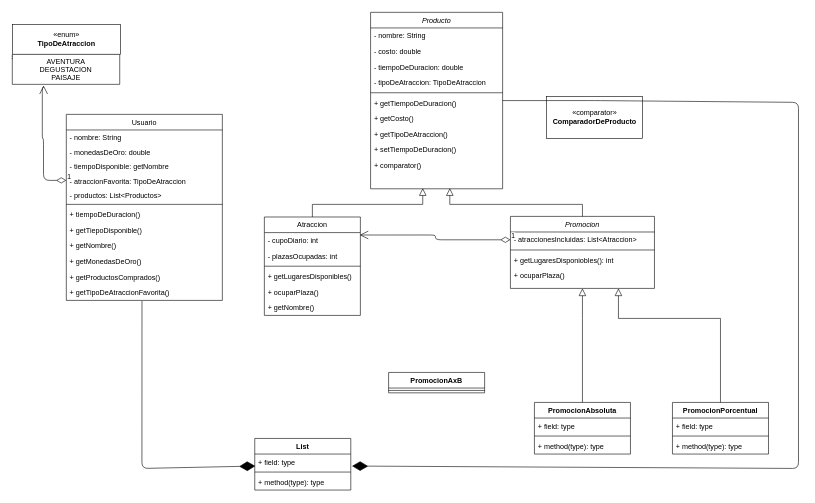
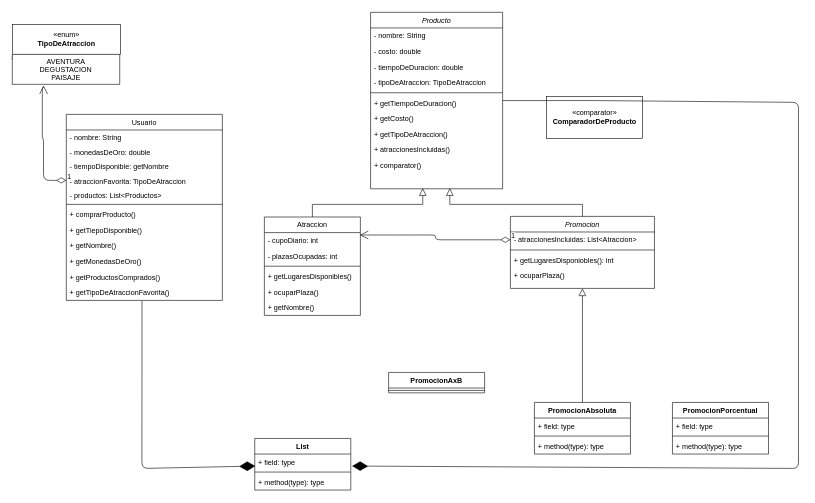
(417, 150) -> (418, 150)
(107, 215) -> (107, 215)
(700, 318) -> none
